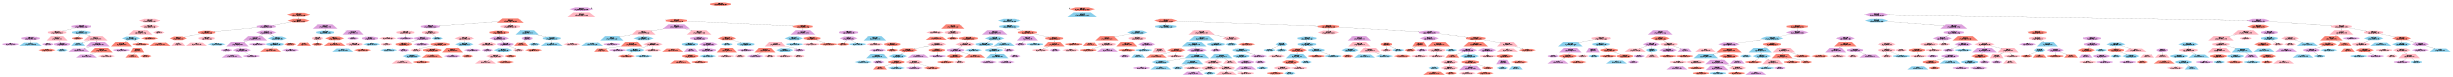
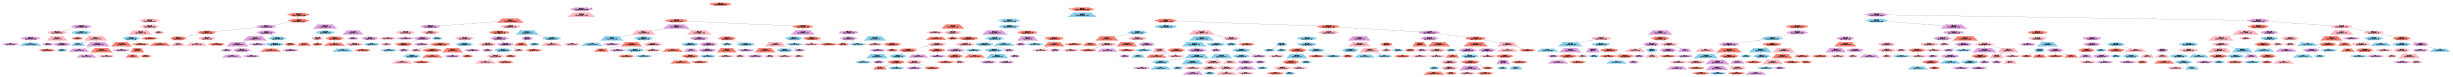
(217, 44) -> (217, 44)
(552, 44) -> (552, 44)
none -> (1548, 50)
(1685, 56) -> (1685, 56)
(2416, 62) -> (2416, 62)
